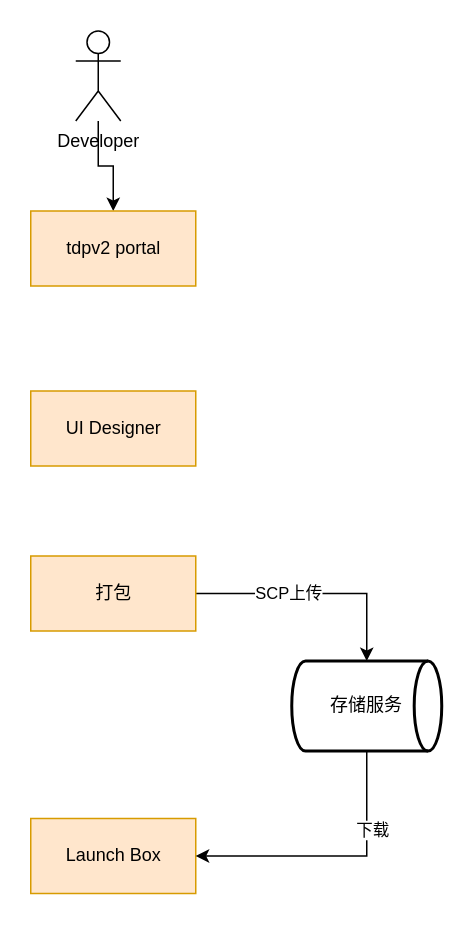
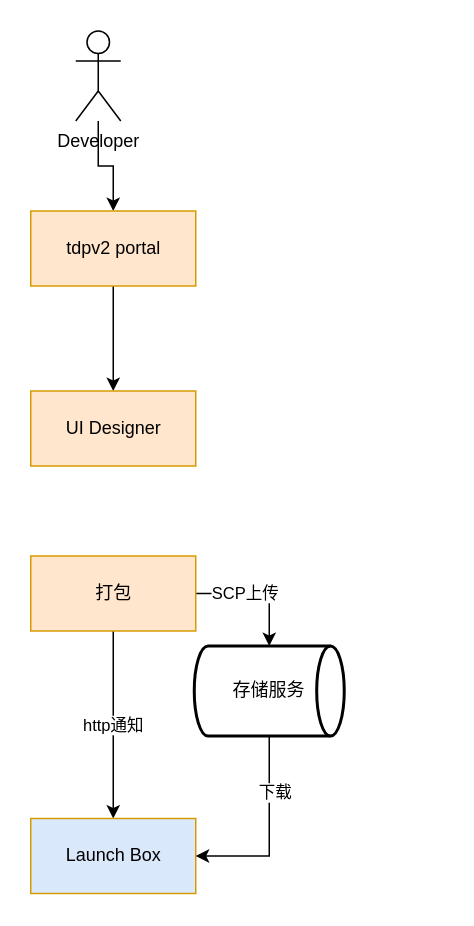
none -> (113, 333)
(367, 706) -> (269, 691)
none -> (113, 719)
(113, 856) -> (113, 856)
